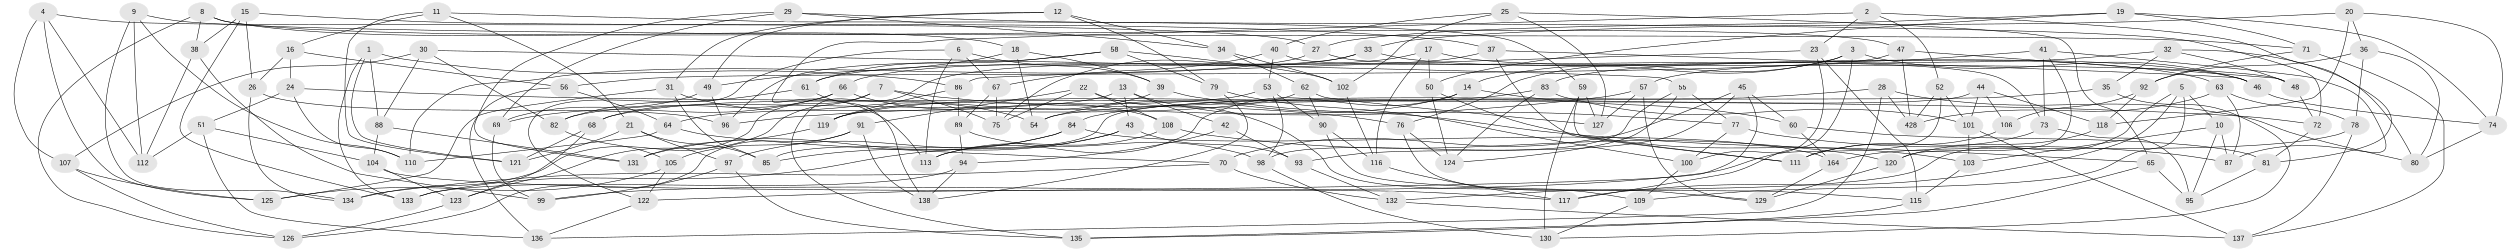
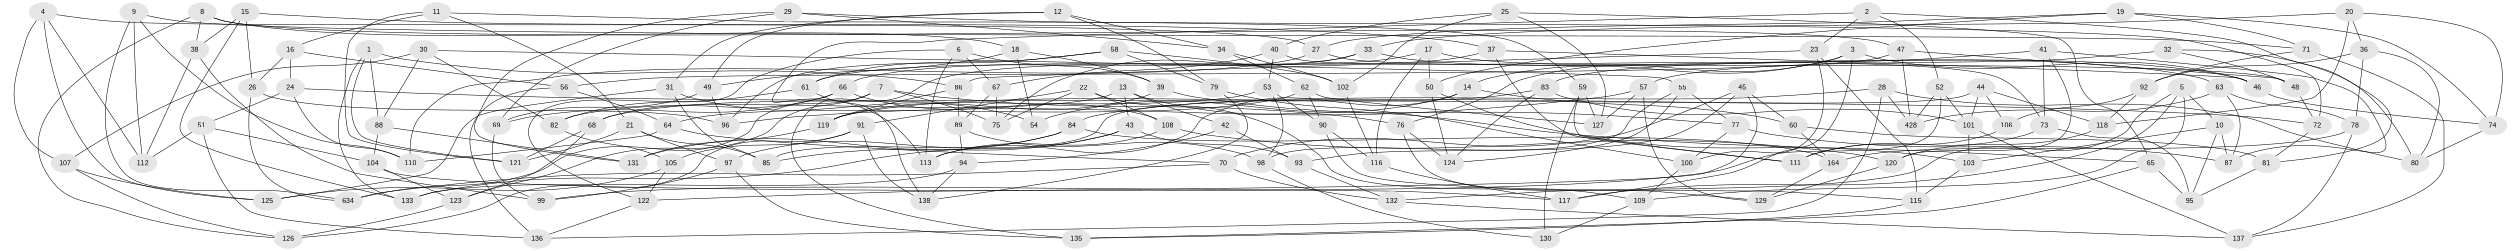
(2106, 88) -> none
(348, 201) -> (348, 201)
